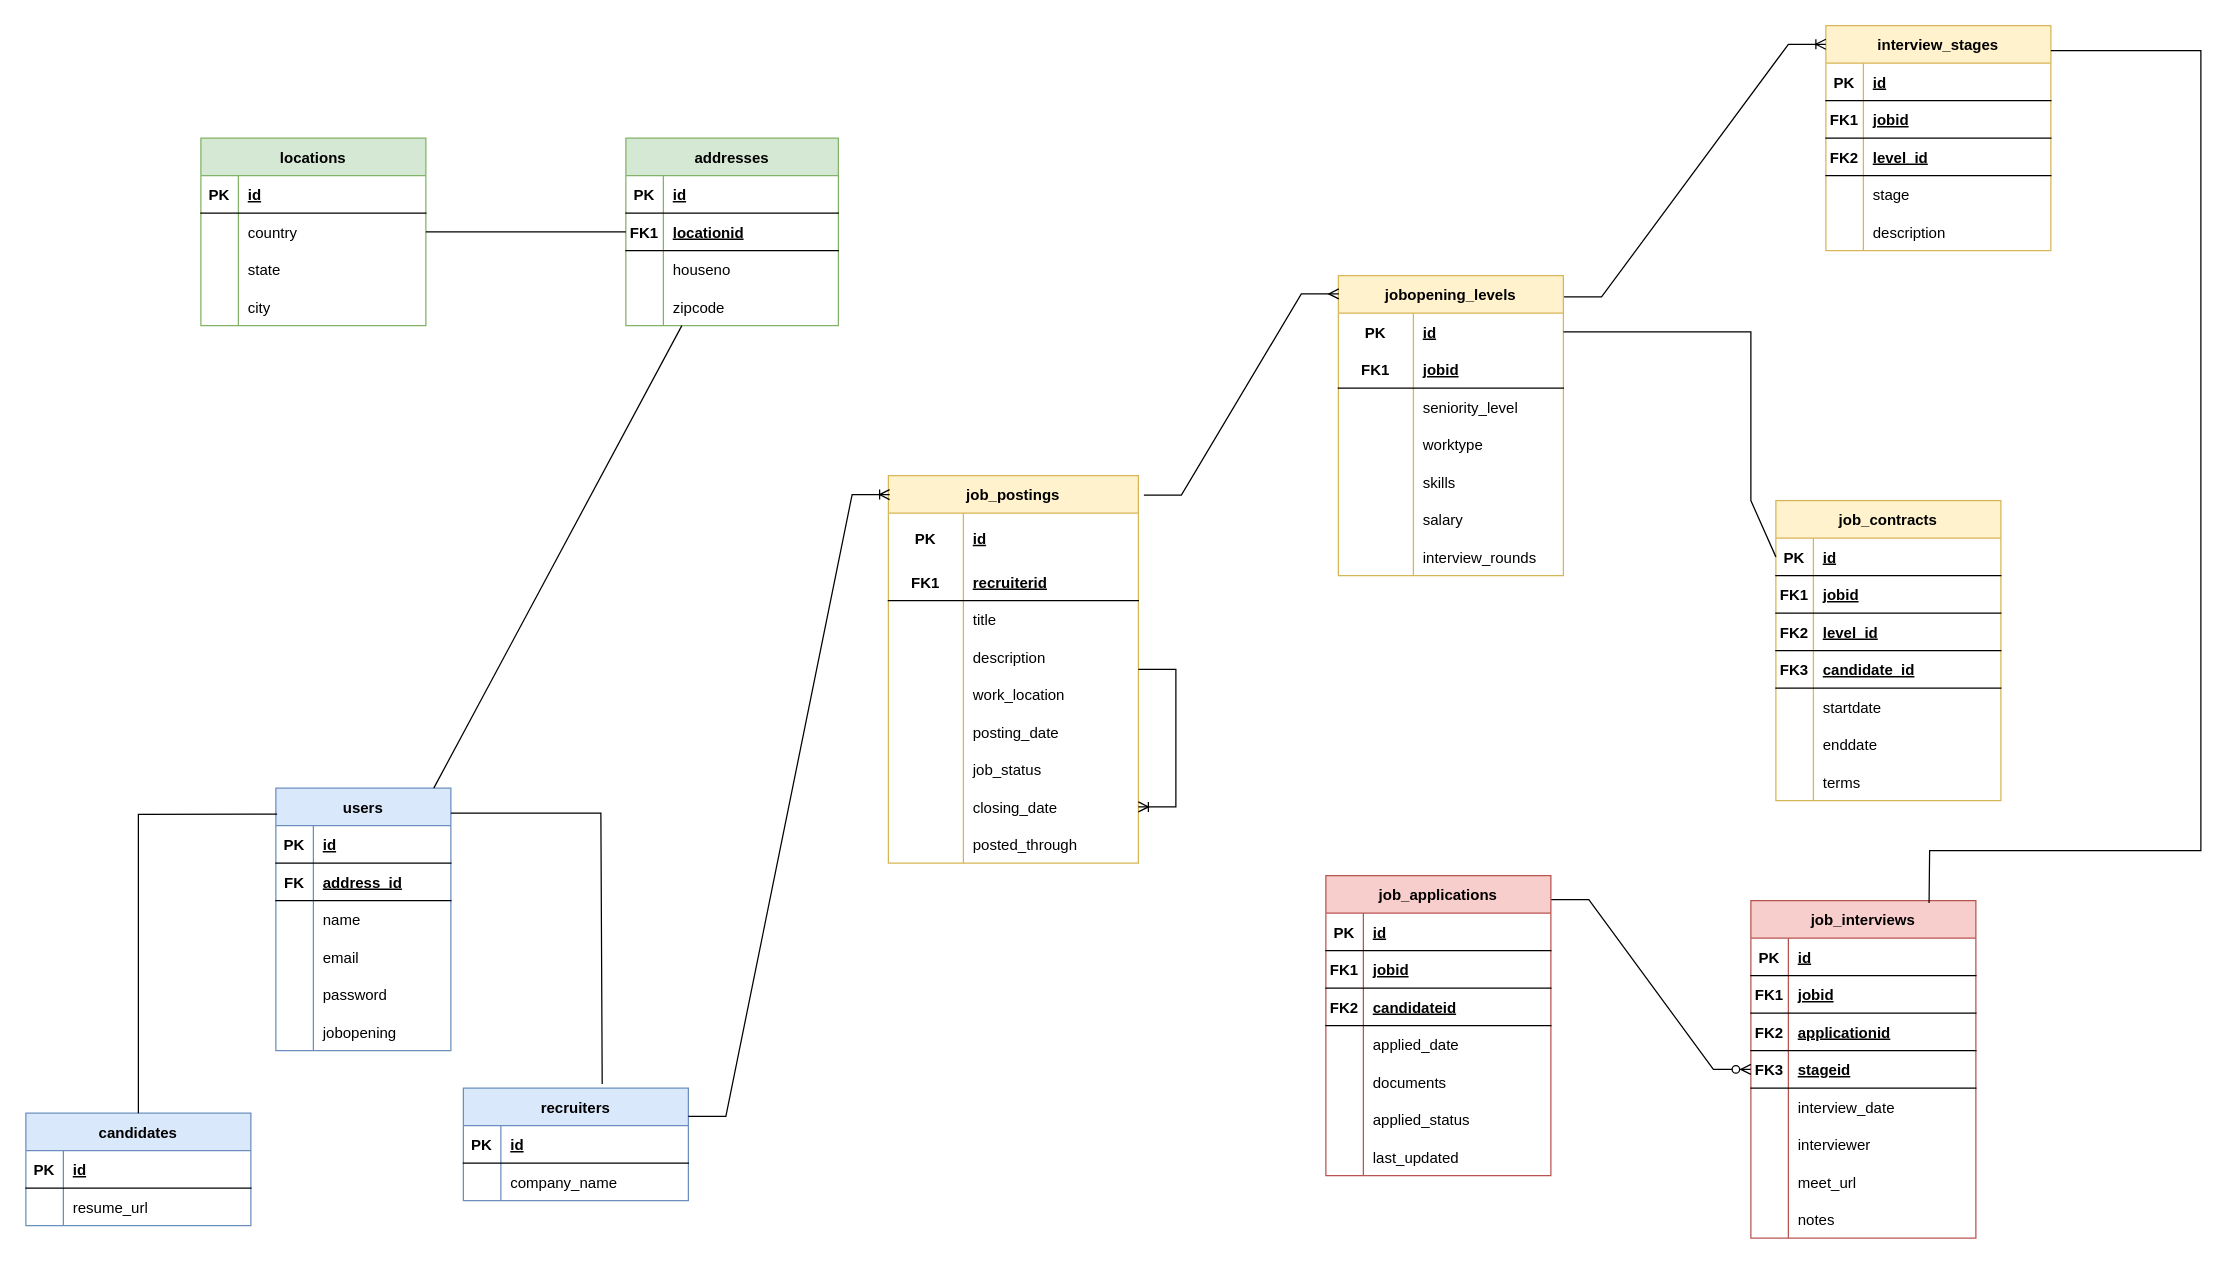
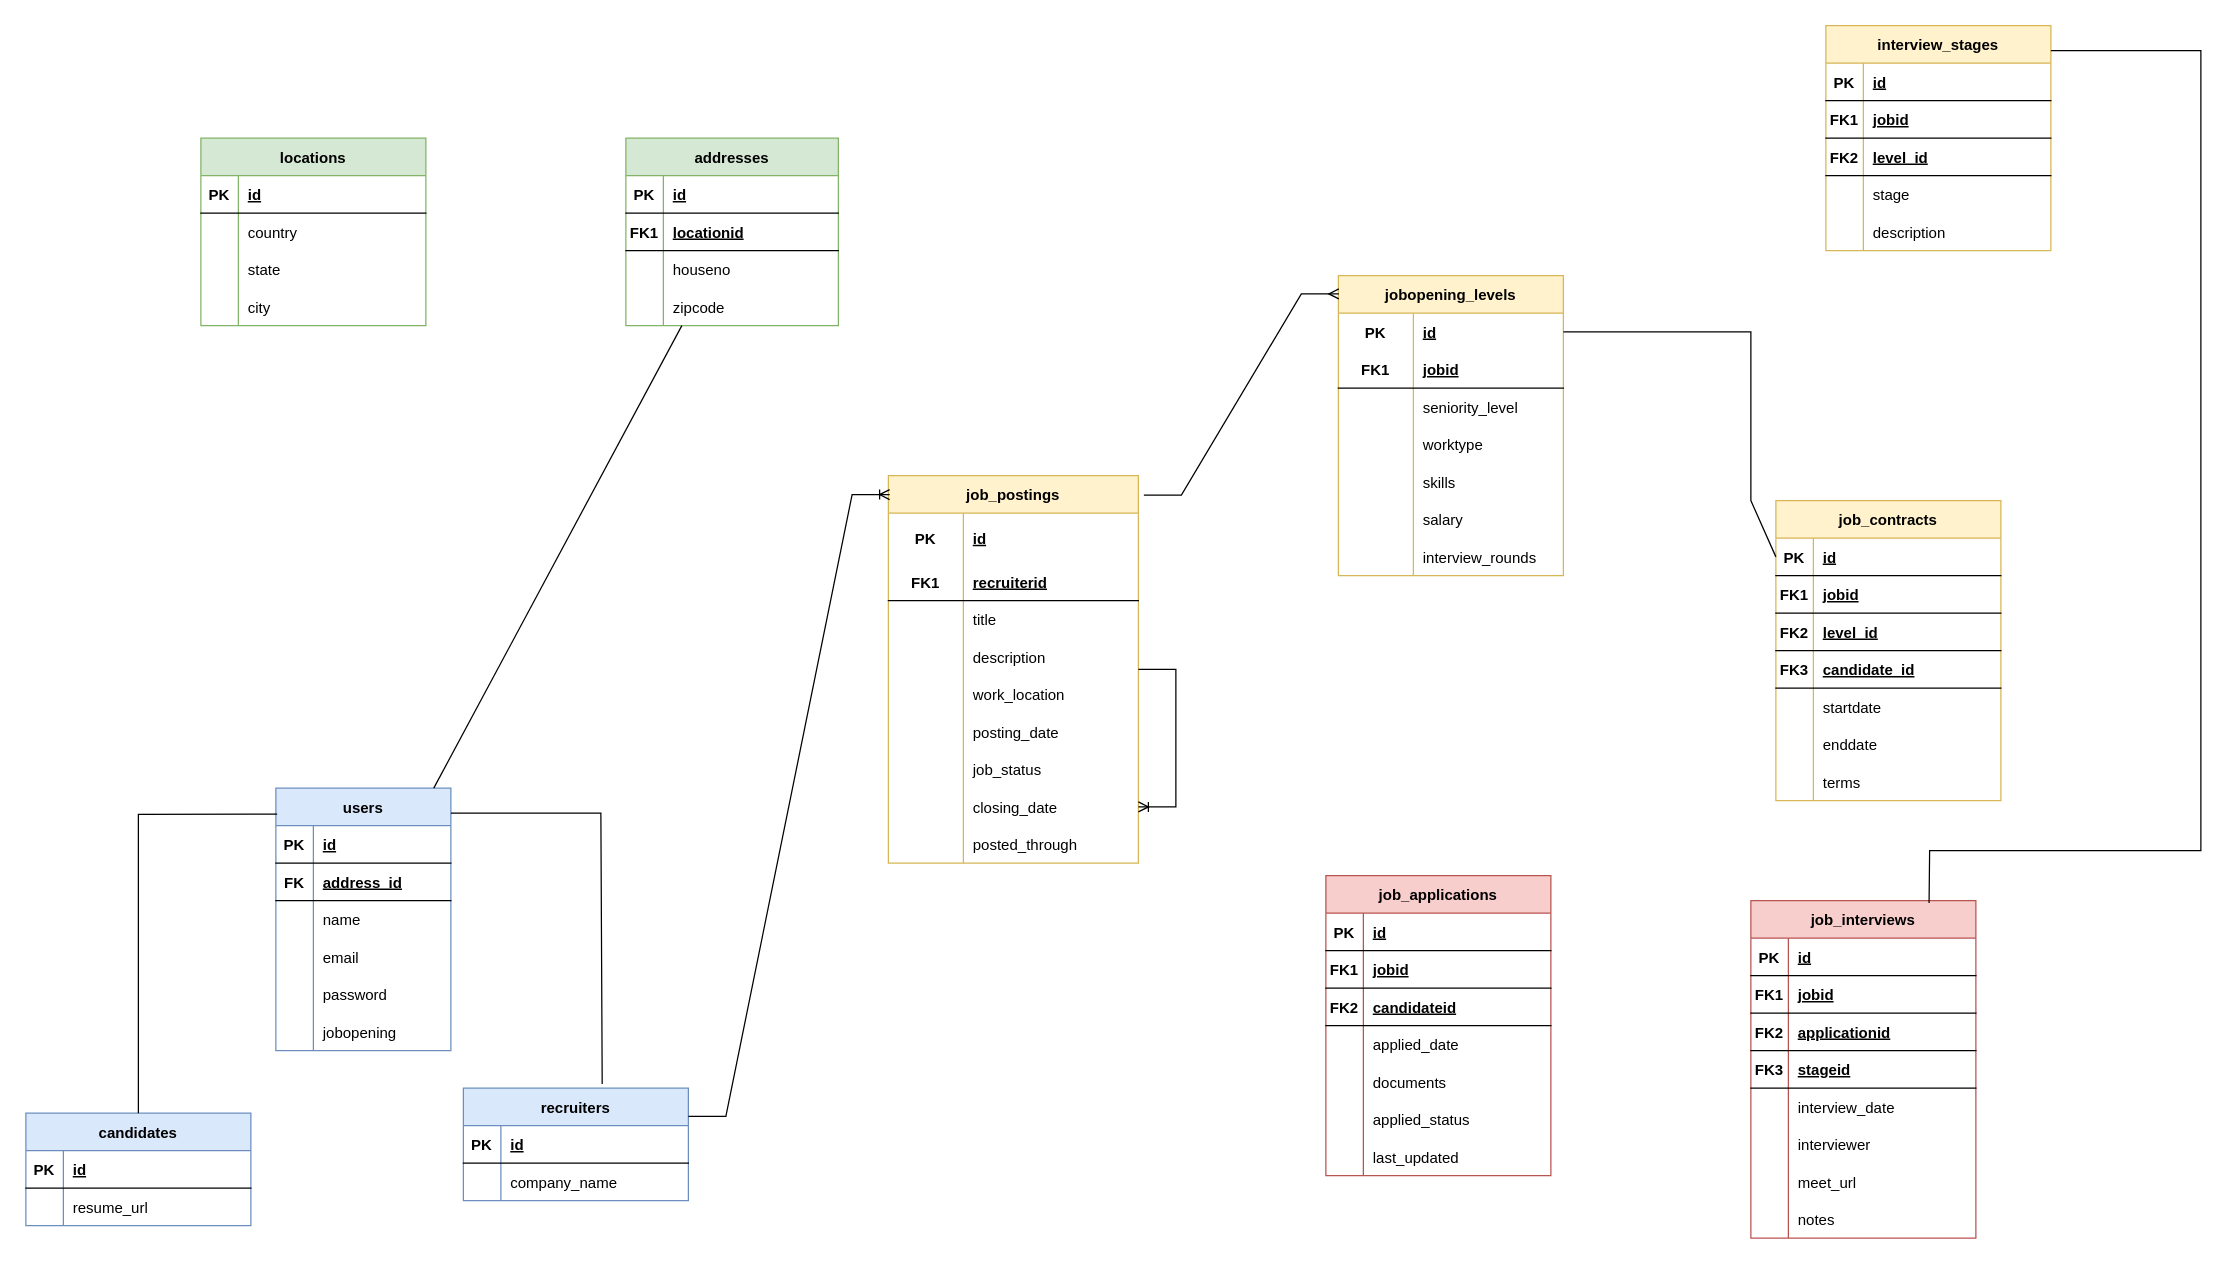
(1695, 171) -> none
(525, 232) -> none
(1650, 983) -> none
